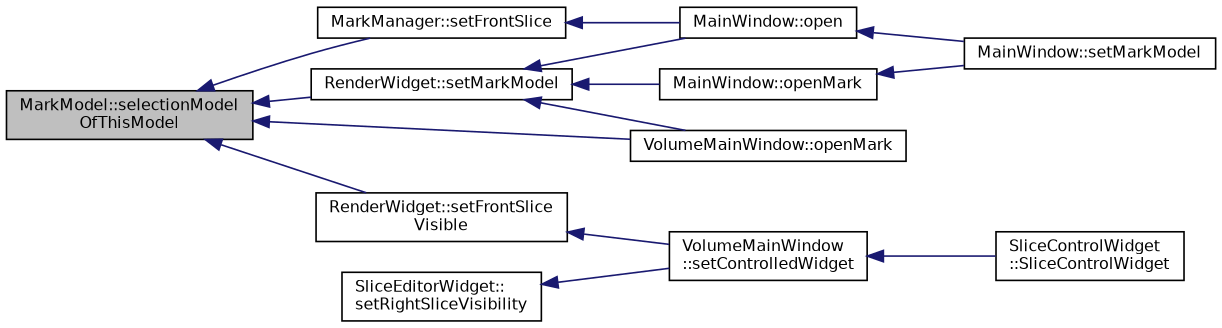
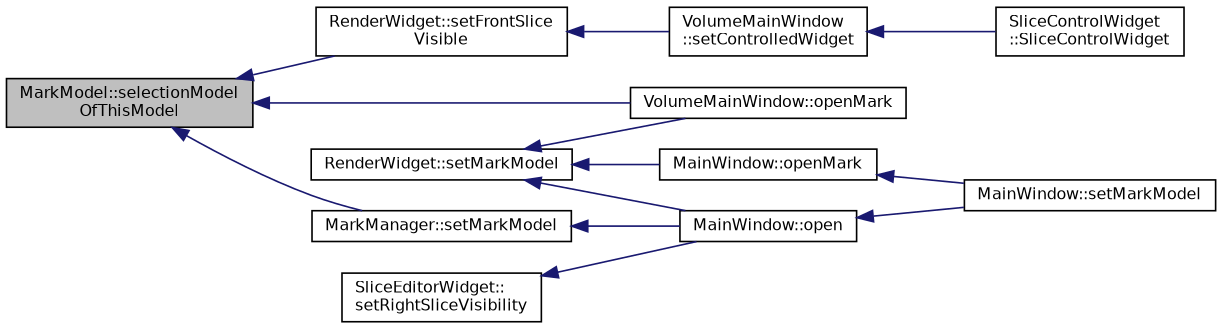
(442, 23) -> (442, 226)
(290, 99) -> none
(614, 275) -> (627, 257)
